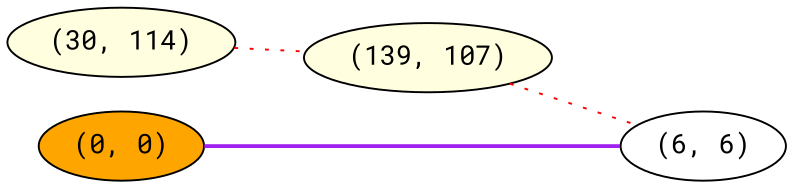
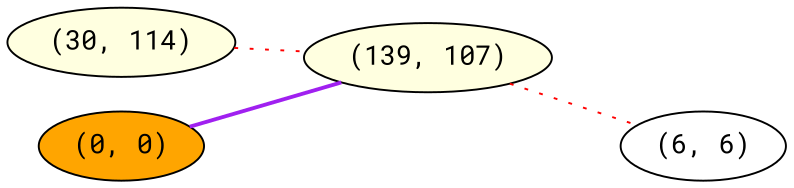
(412, 146) -> (266, 105)
